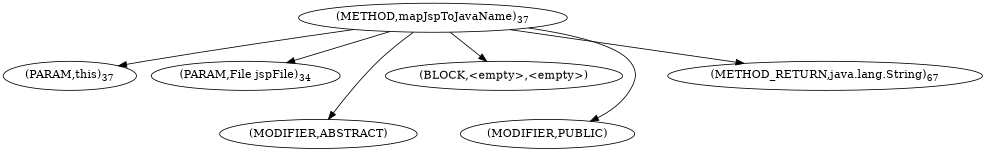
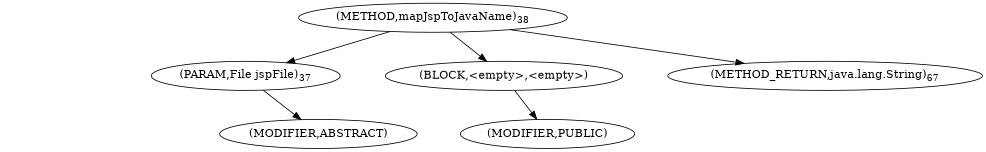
(523, 17) -> (523, 17)
(616, 51) -> (523, 102)
(370, 69) -> (279, 102)
(305, 75) -> (305, 75)
(70, 76) -> none
